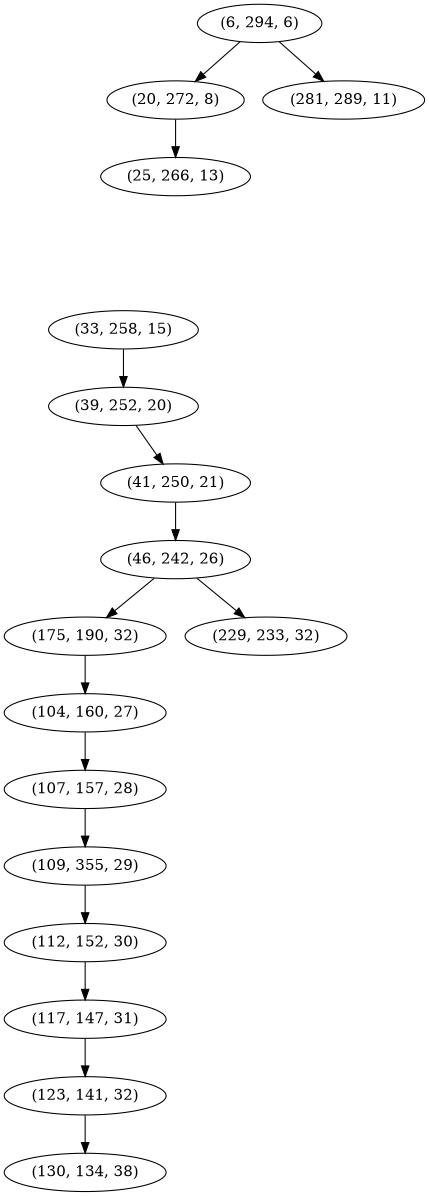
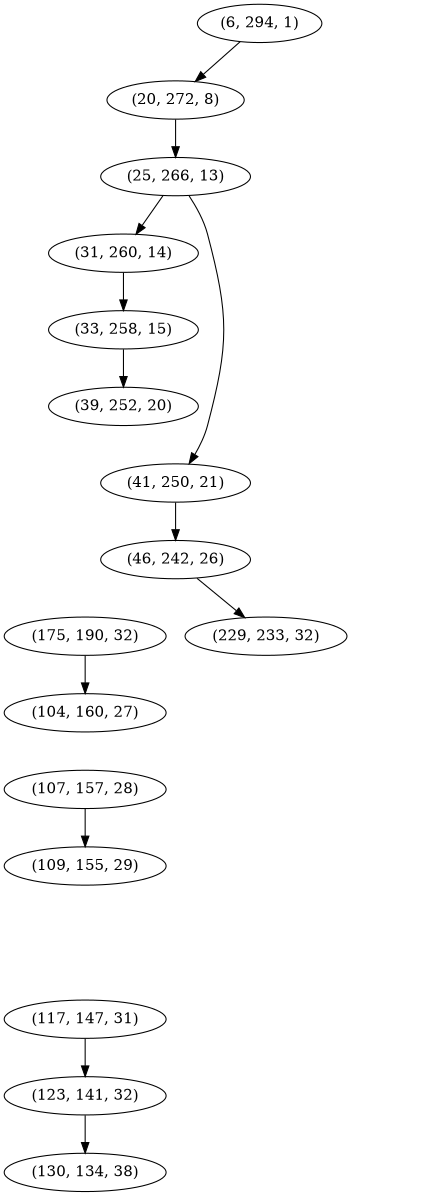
(260, 23) -> (260, 23)
(344, 100) -> none
none -> (123, 253)
(146, 440) -> (224, 324)
(135, 594) -> none
(85, 746) -> none
(85, 866) -> (85, 866)
(85, 943) -> none
